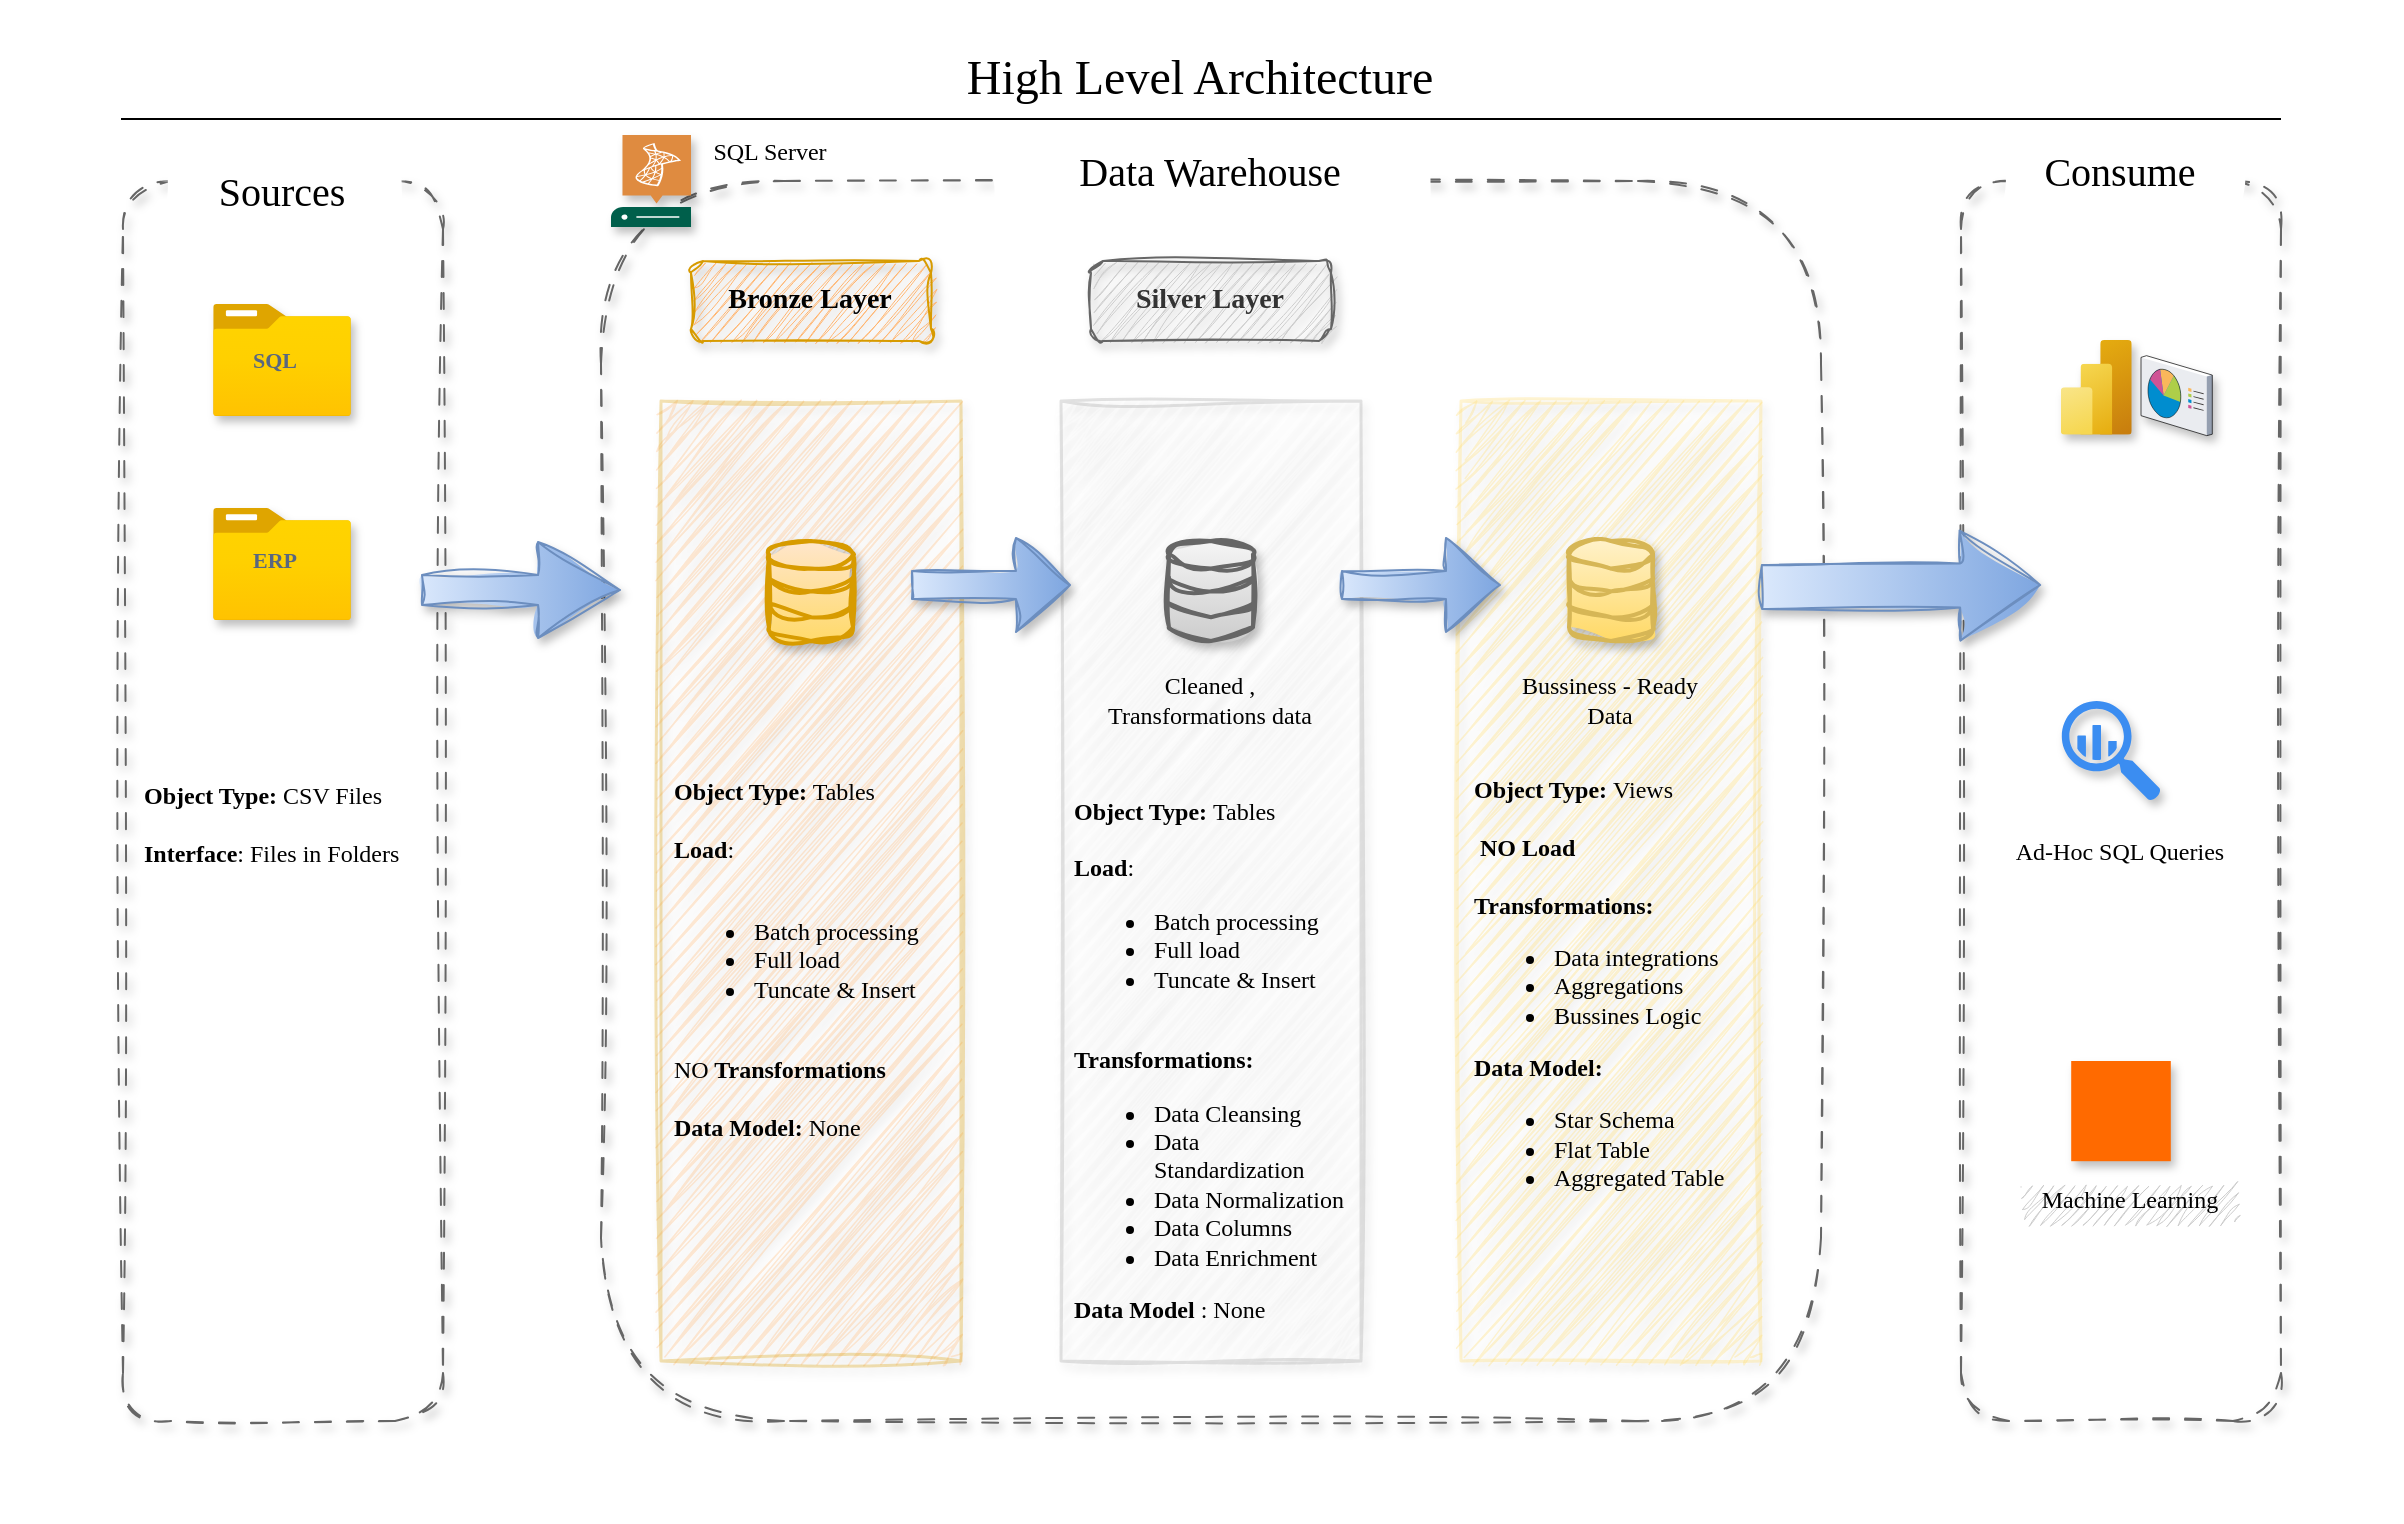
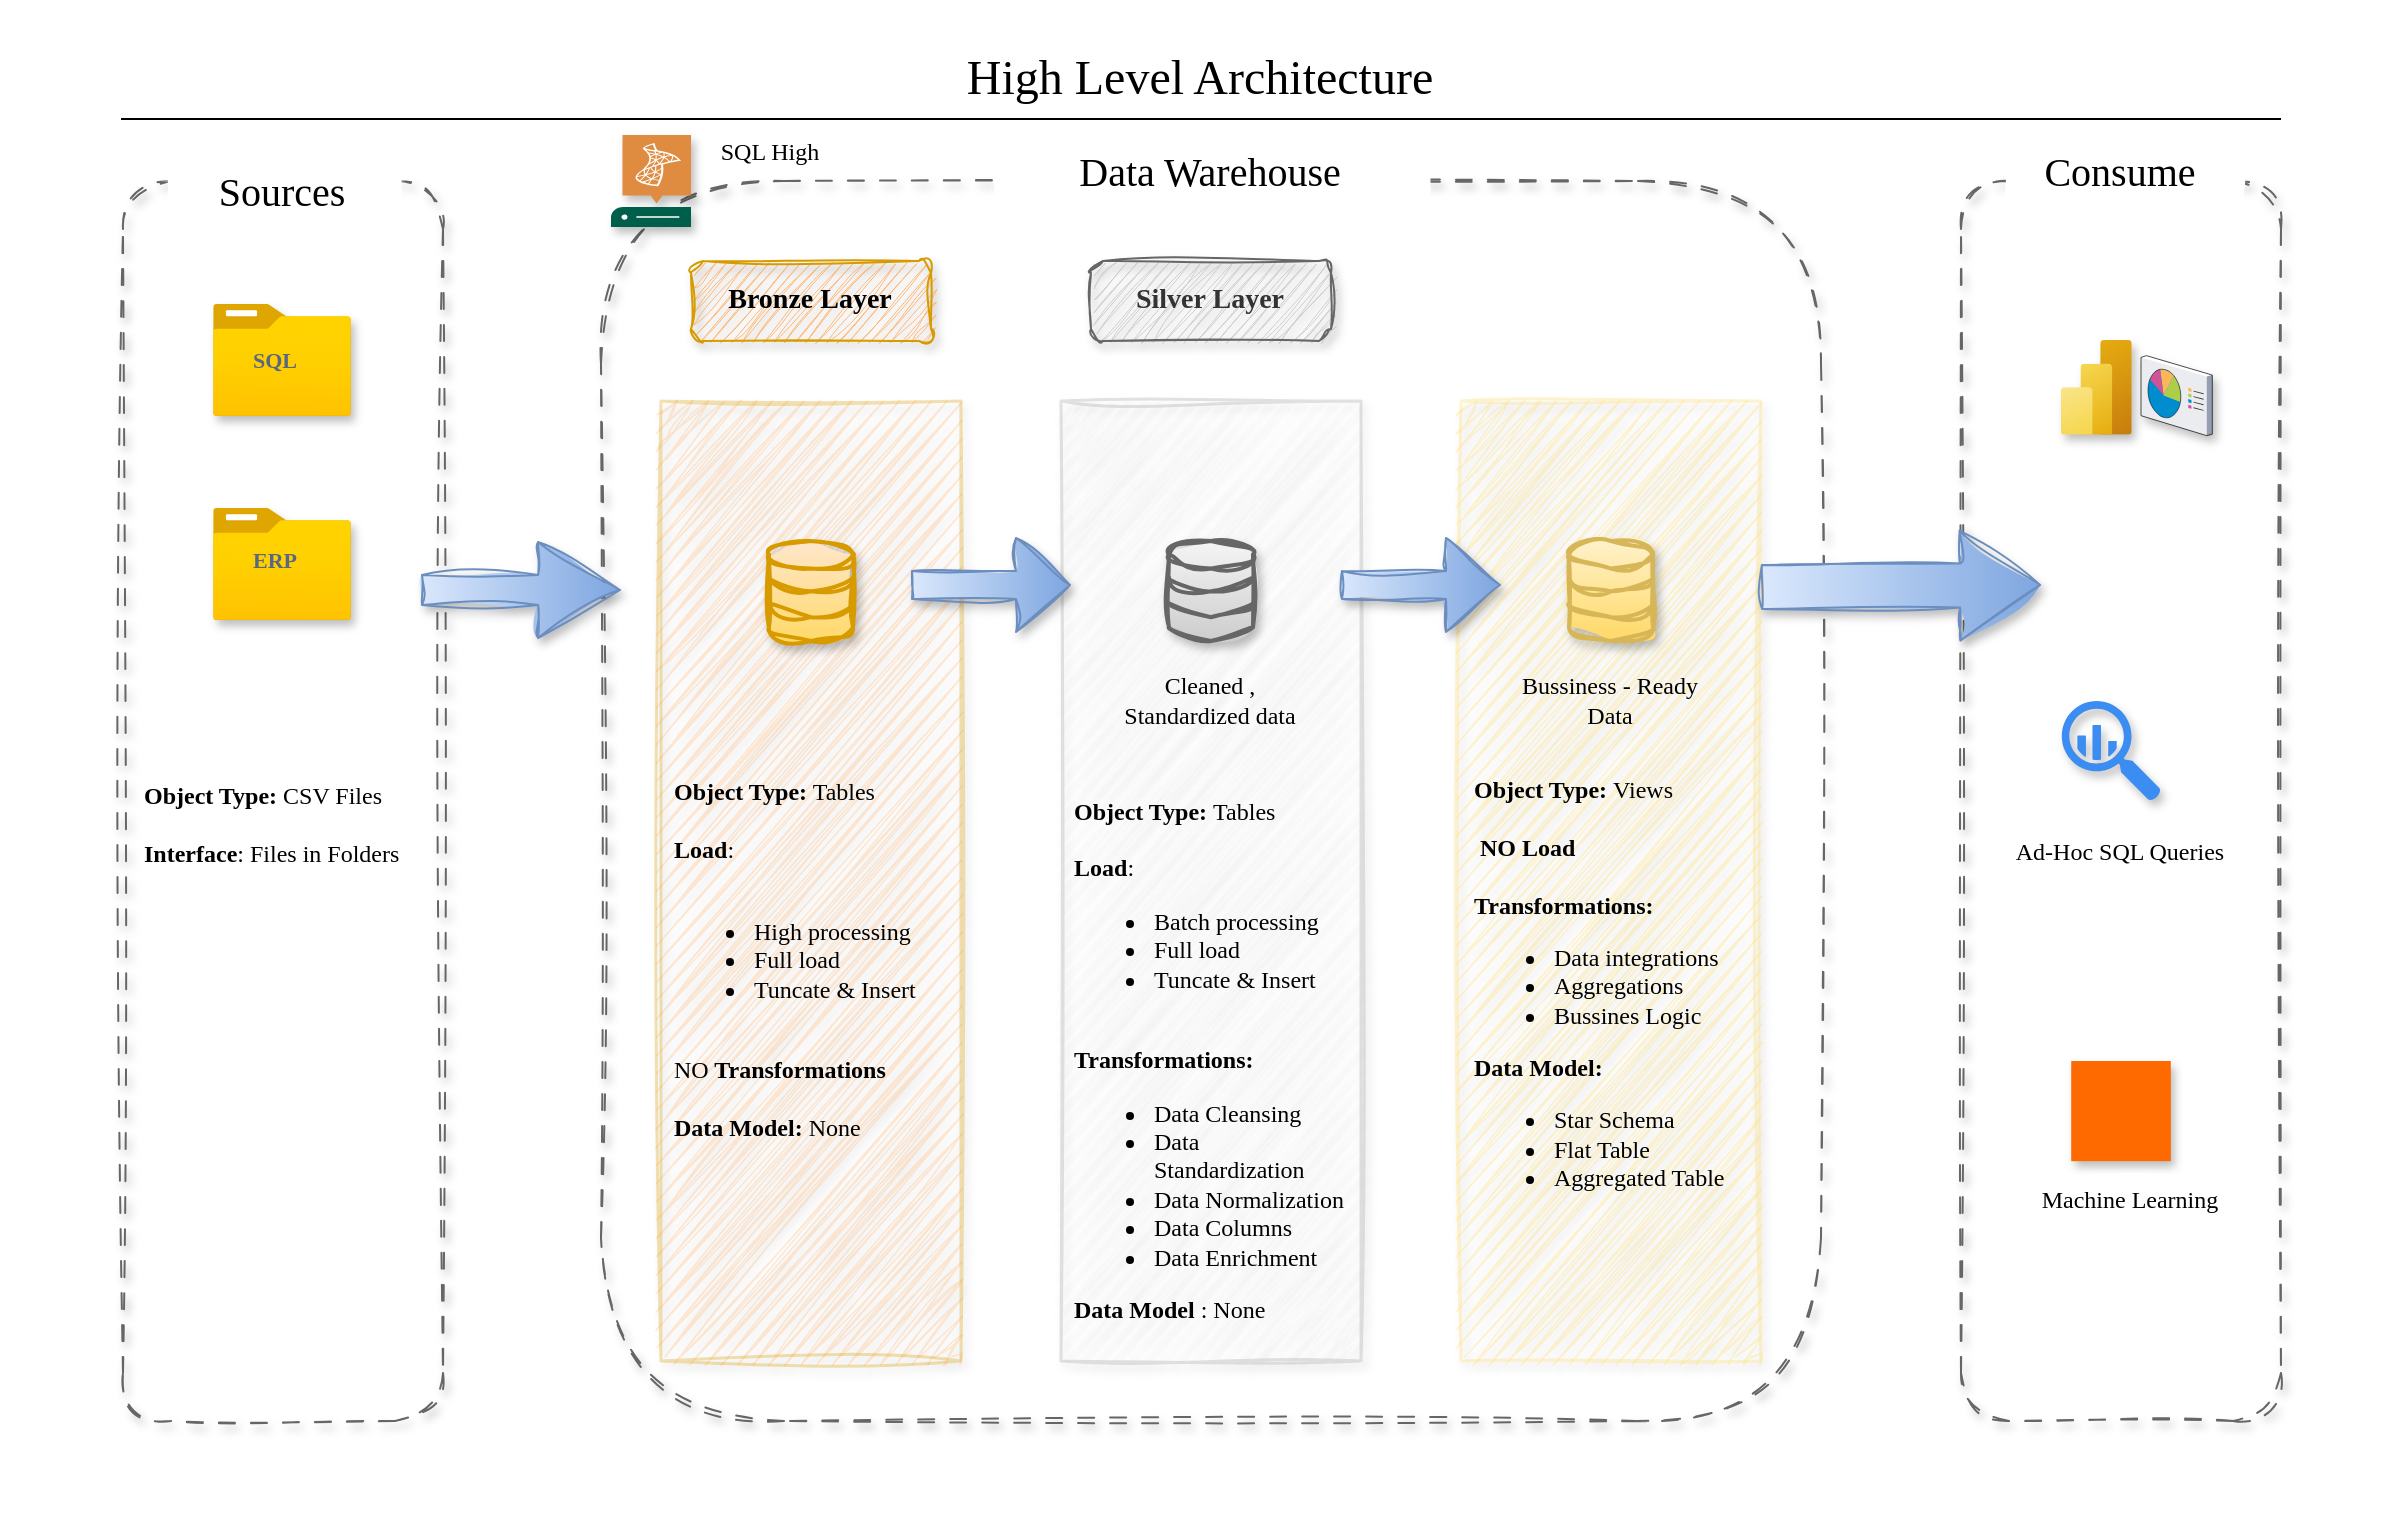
(771, 153) -> (771, 153)
(1211, 701) -> (1211, 701)
(790, 961) -> (790, 961)
(2131, 1201) -> (2131, 1201)
